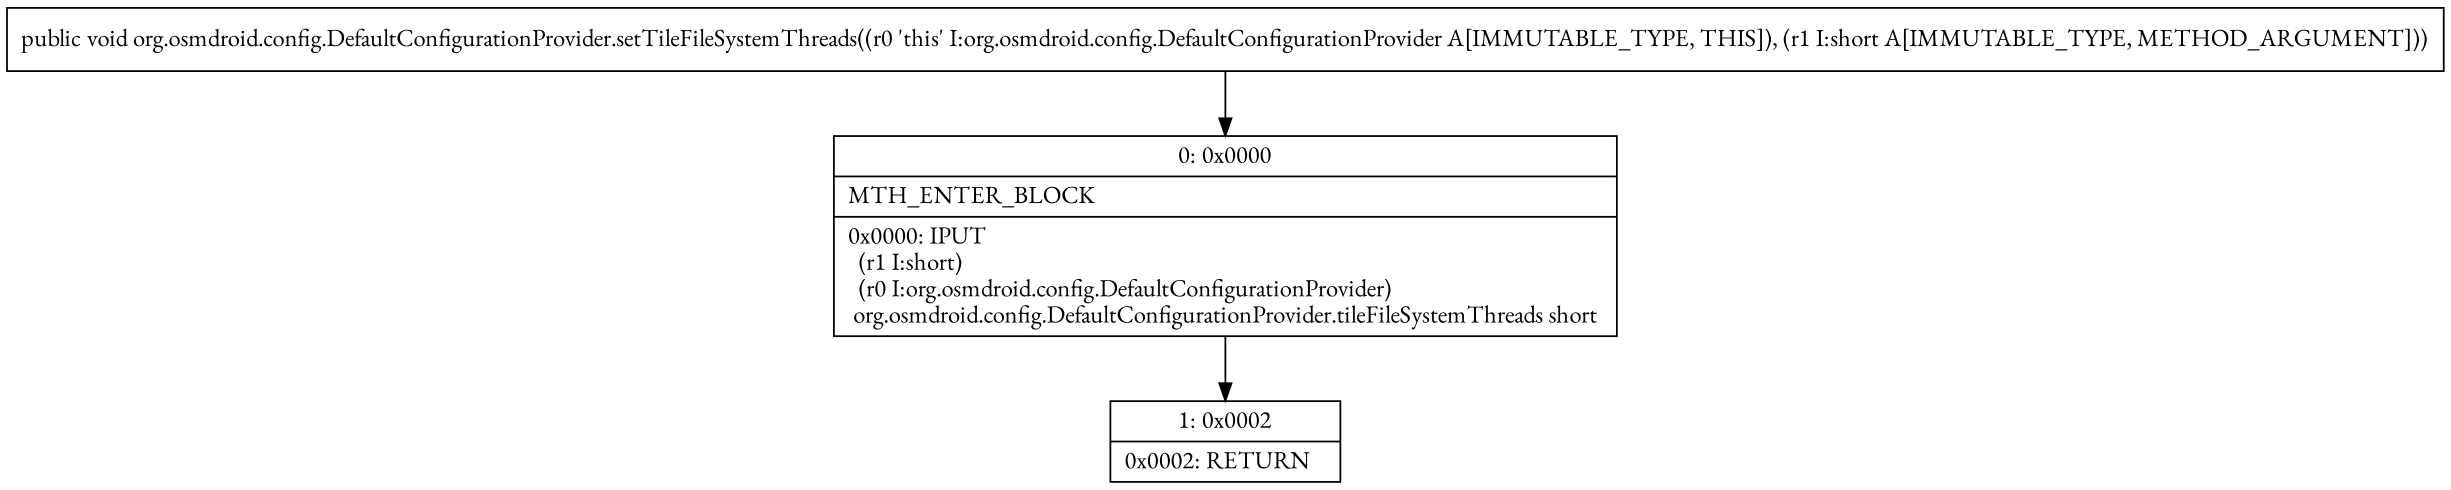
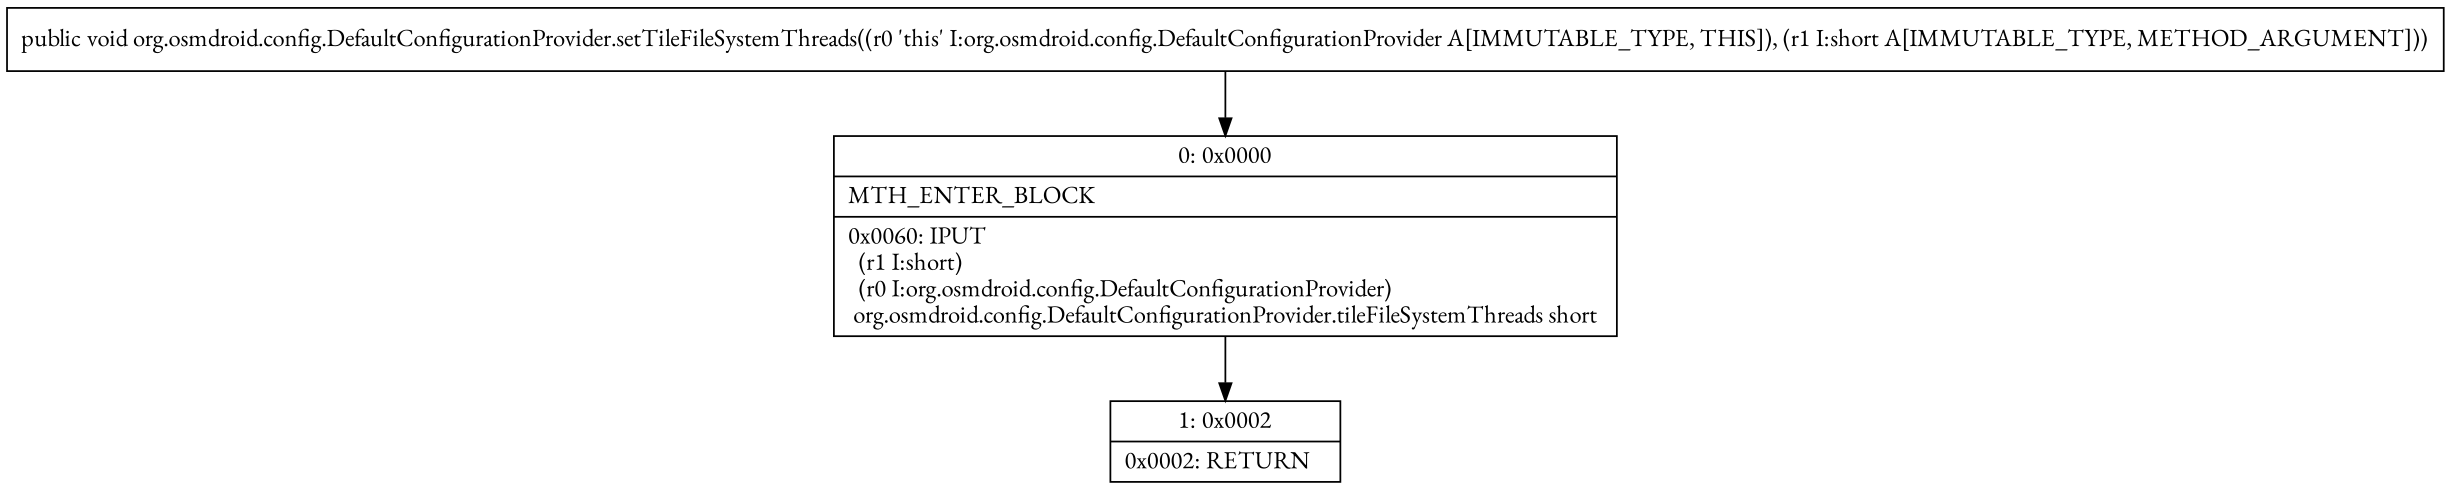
(923, 236) -> (923, 236)
